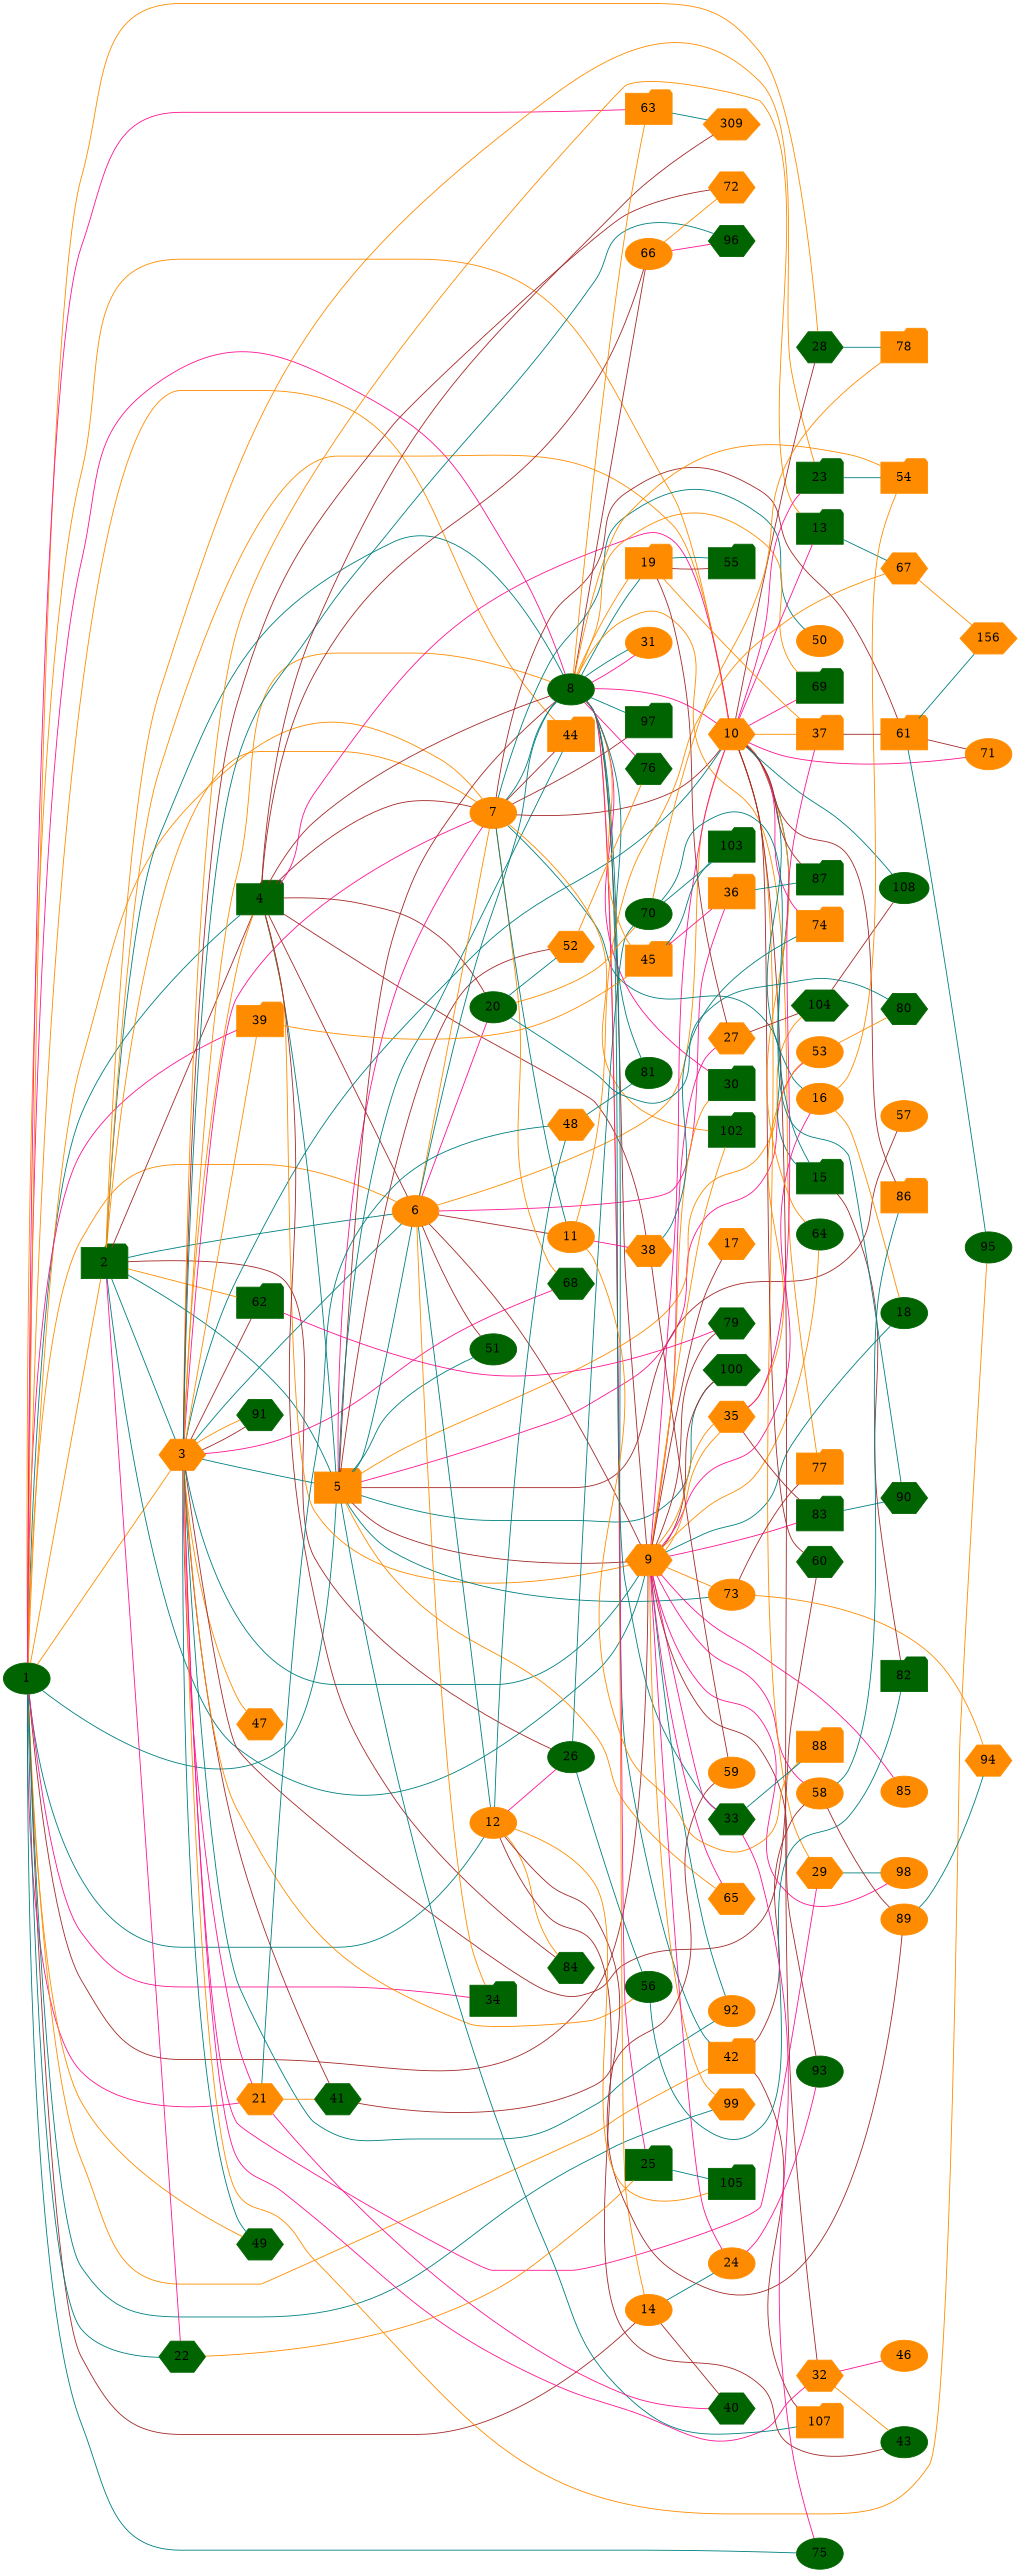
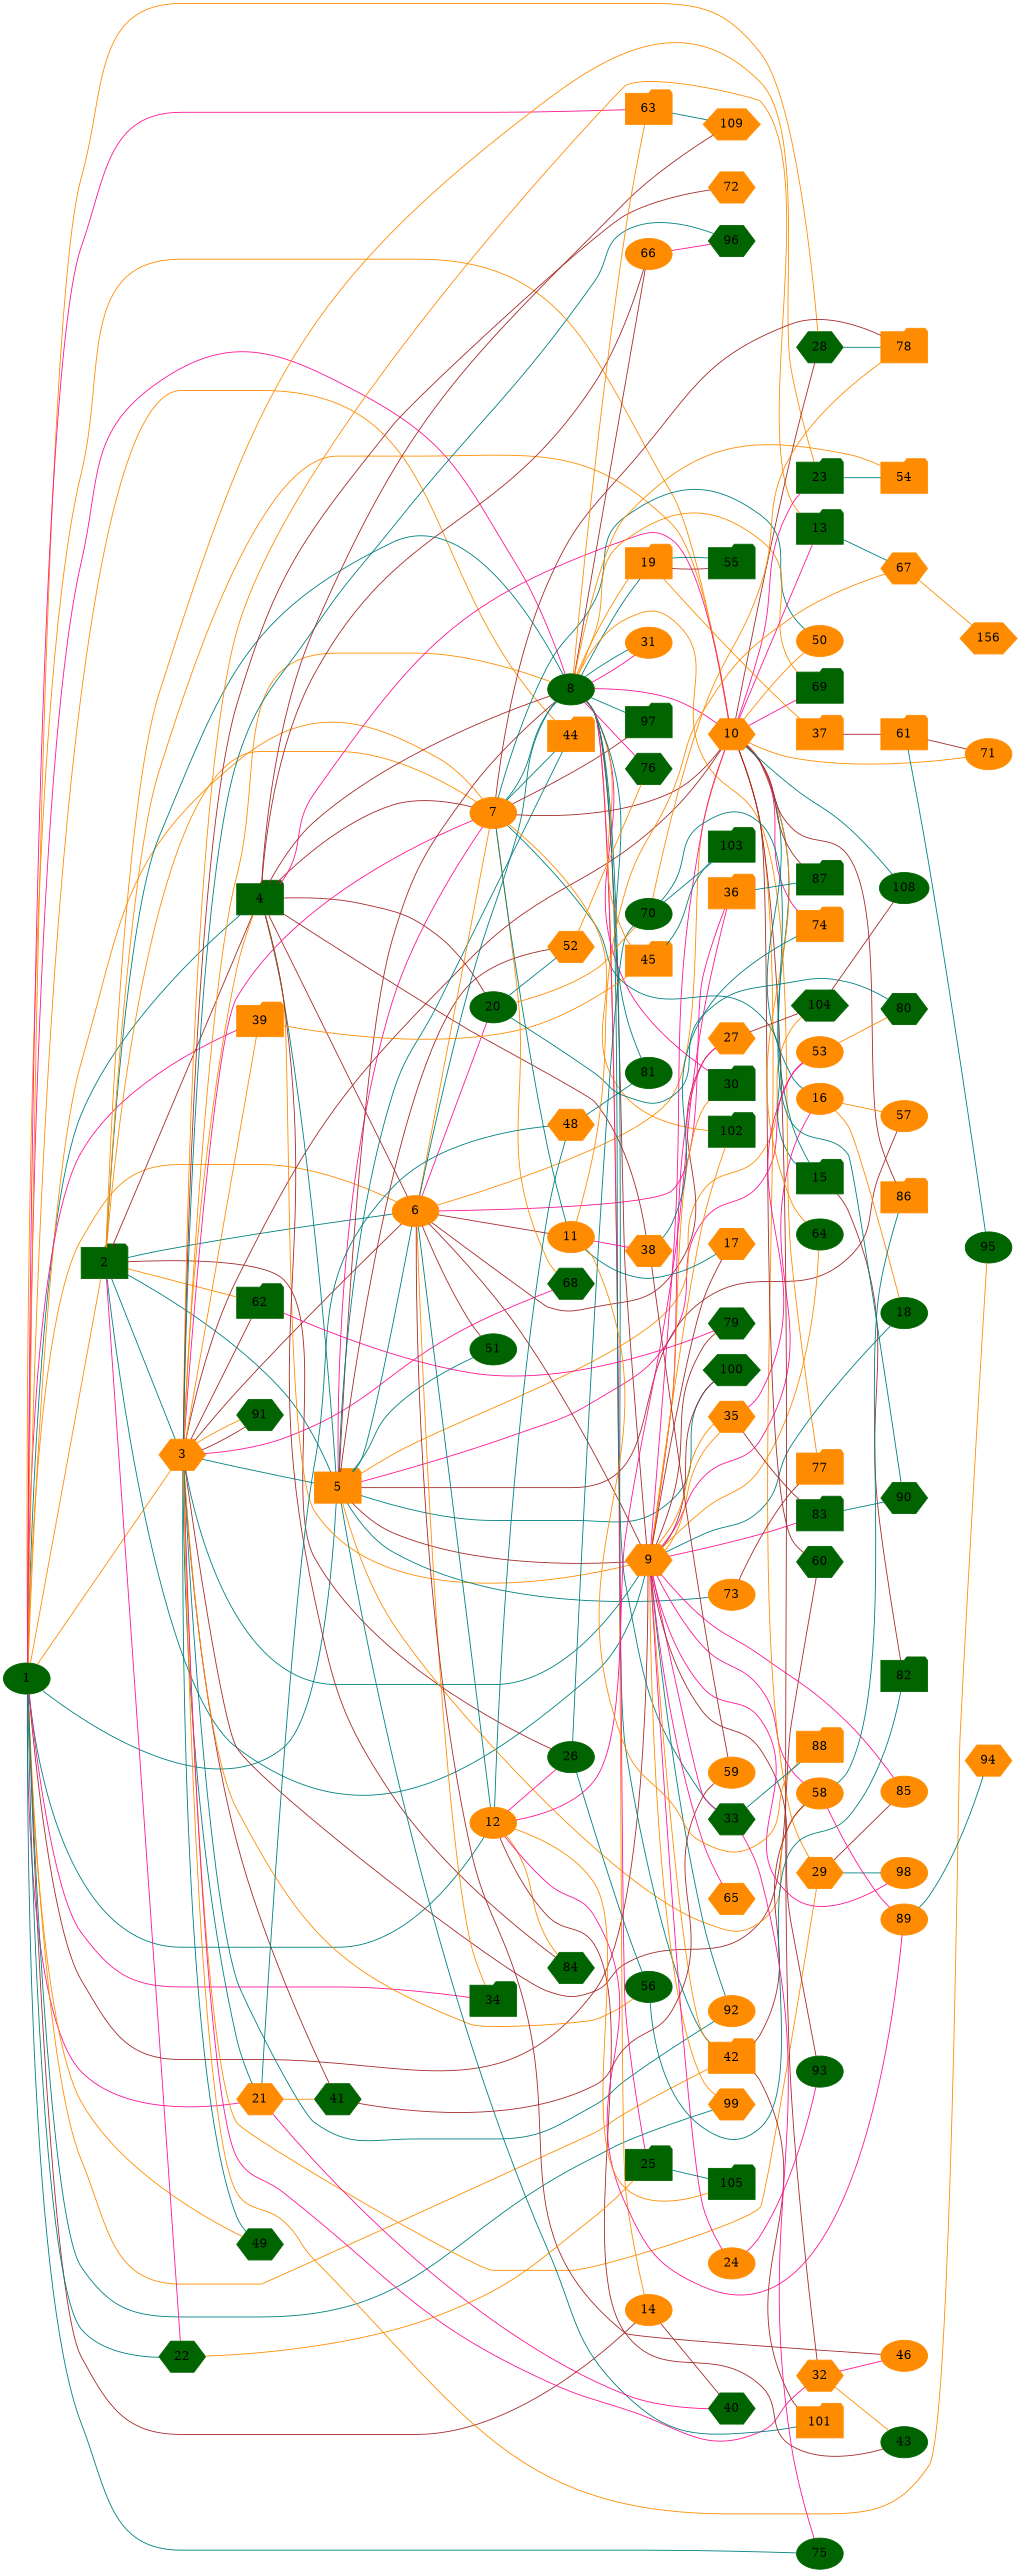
(732, 124) -> (732, 124)
(690, 221) -> none
(642, 483) -> (623, 473)
(946, 686) -> none
(776, 734) -> (773, 684)
(856, 764) -> (856, 764)
(533, 773) -> (533, 773)
(875, 793) -> (862, 1108)
(692, 800) -> (648, 1295)
(680, 935) -> (634, 1485)
(388, 1045) -> (388, 1045)
(789, 1081) -> none
(776, 1235) -> (776, 1235)
none -> (646, 1278)
(280, 1346) -> (280, 1346)
(689, 1577) -> (675, 1858)
(903, 1635) -> none
(544, 1683) -> (541, 1797)
(260, 1724) -> none
none -> (862, 1832)
(206, 1857) -> (206, 1857)
(855, 1860) -> (855, 1860)
none -> (495, 1921)
(305, 2168) -> (305, 2168)
(669, 2268) -> (669, 2268)
(690, 2287) -> none
(820, 2422) -> (820, 2422)
